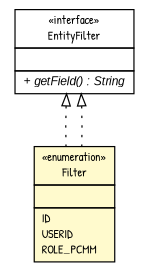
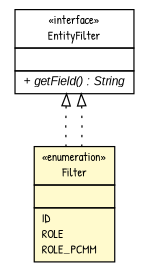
(58, 234) -> (53, 234)
